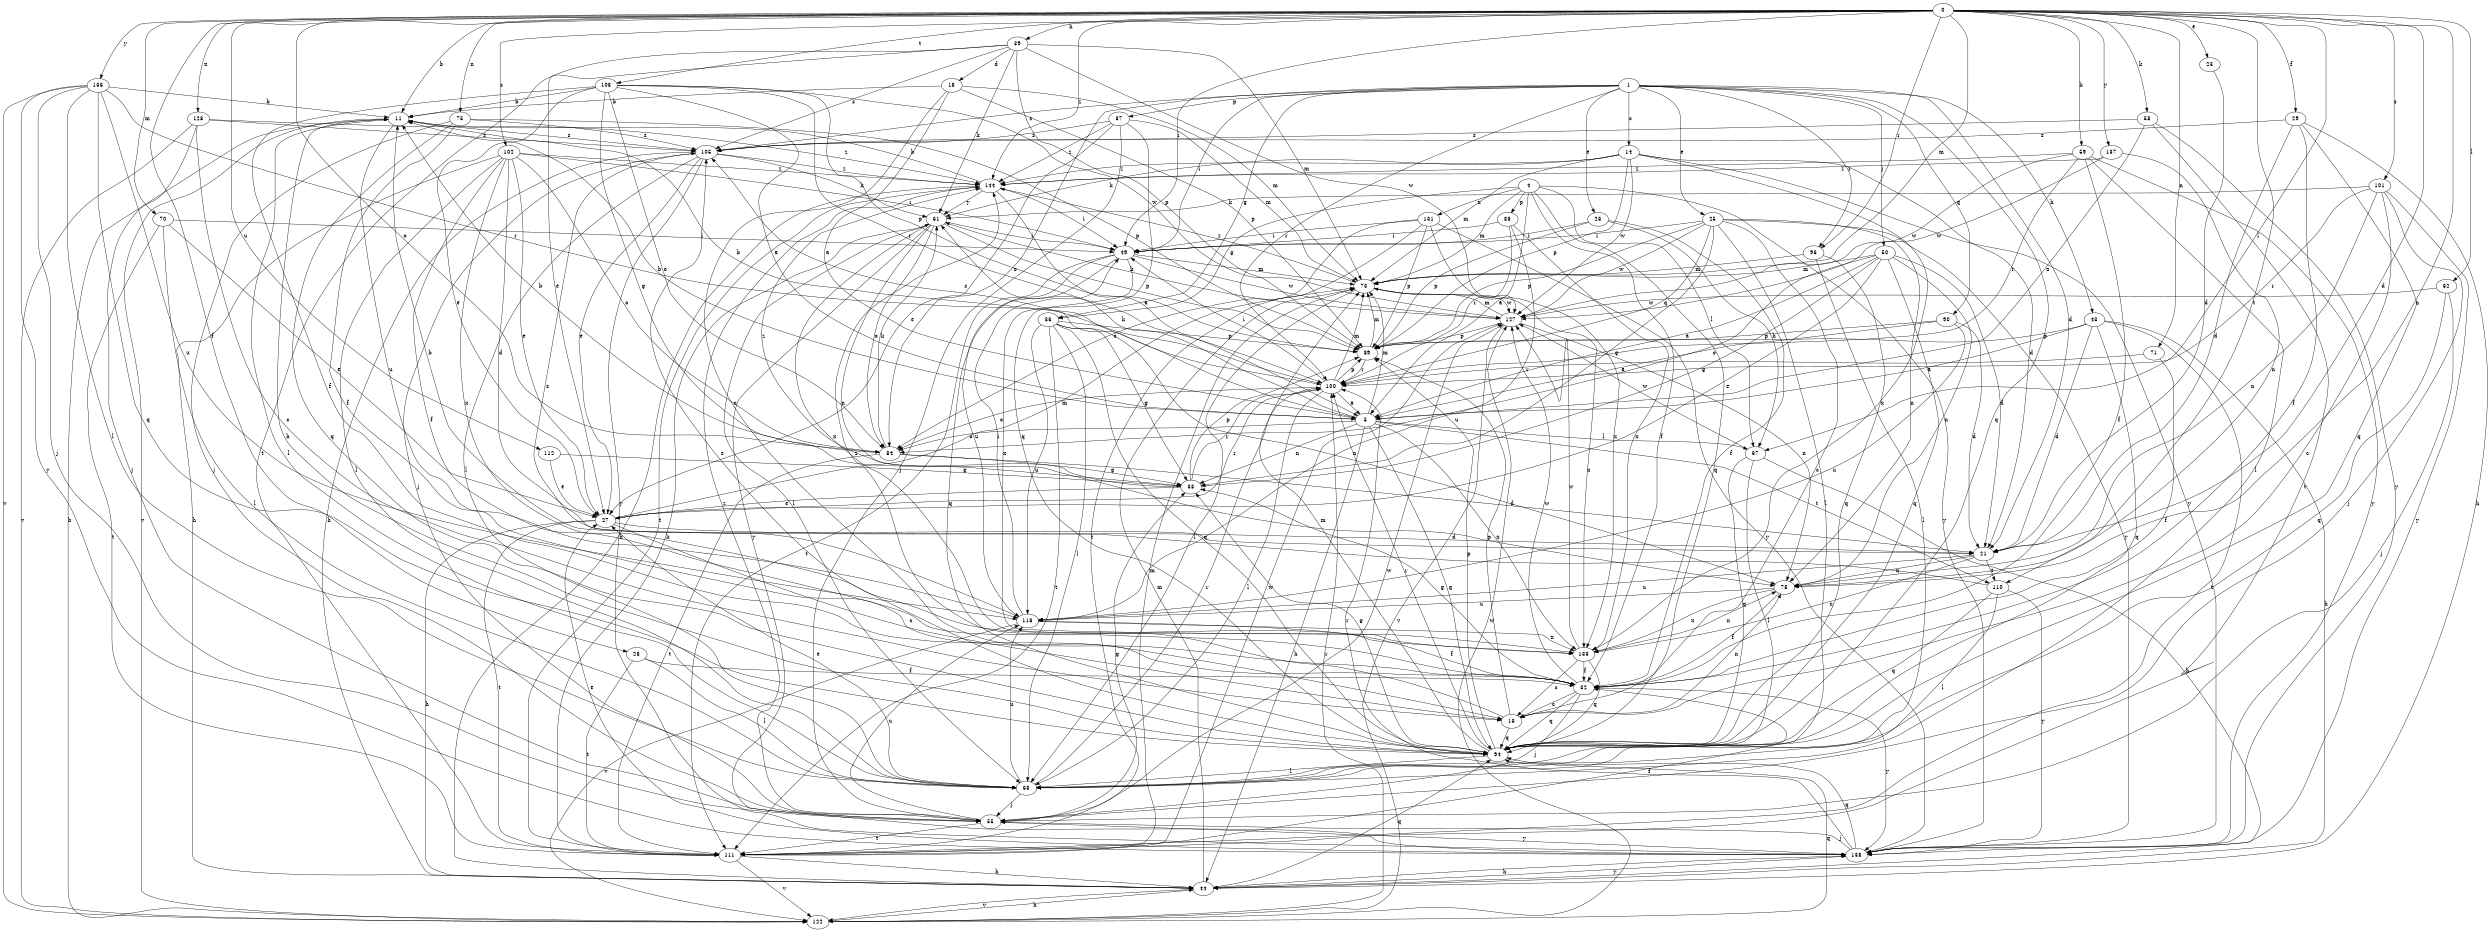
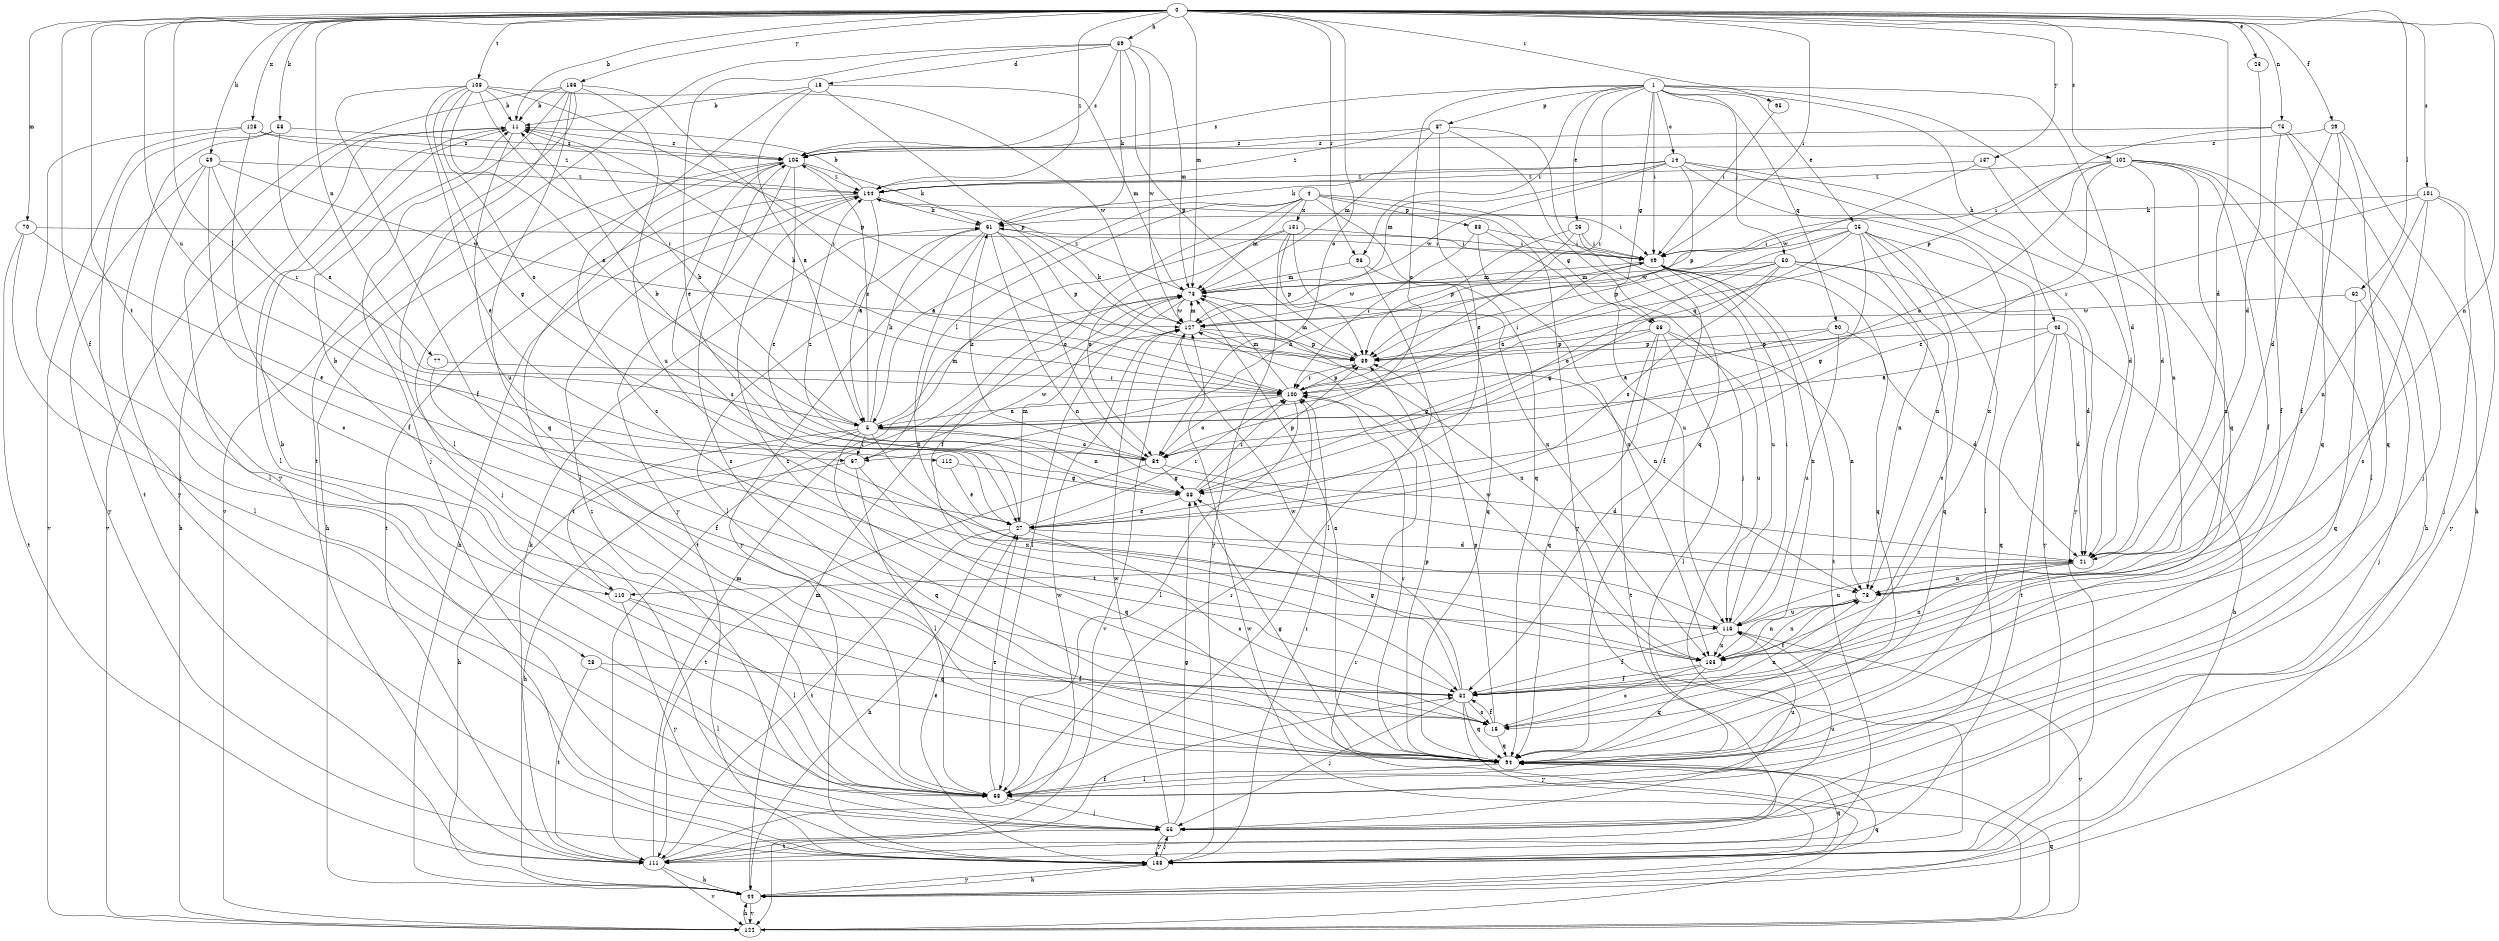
none -> (1779, 106)
(969, 203) -> (933, 211)
(2154, 353) -> (437, 361)
(1323, 521) -> (1336, 529)
none -> (1486, 710)
